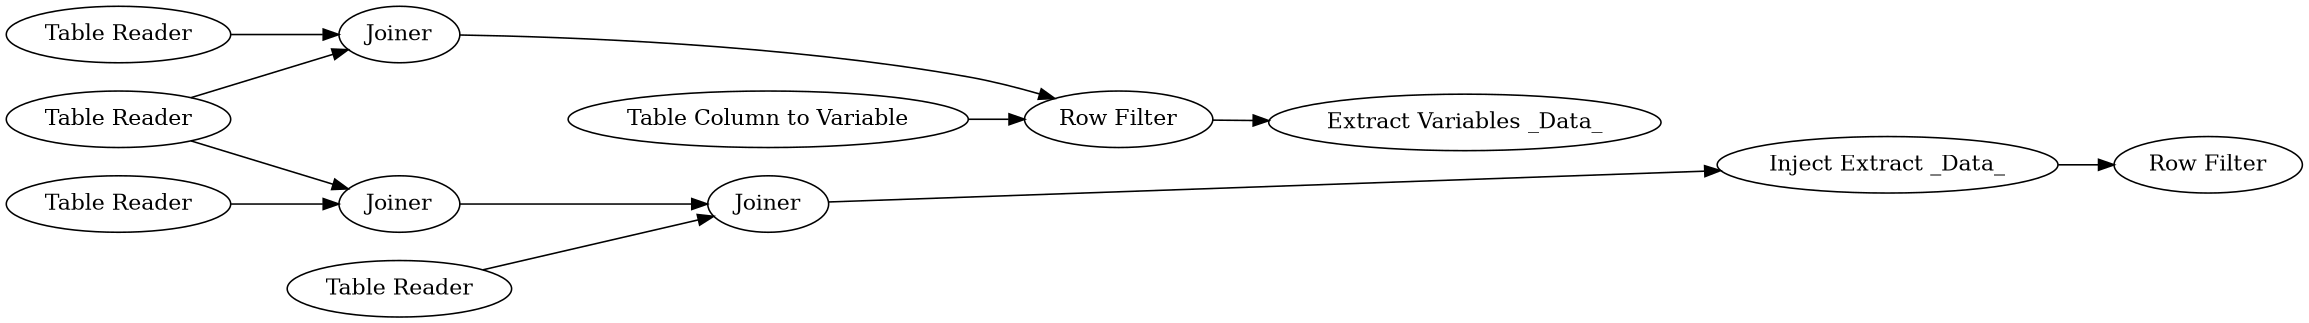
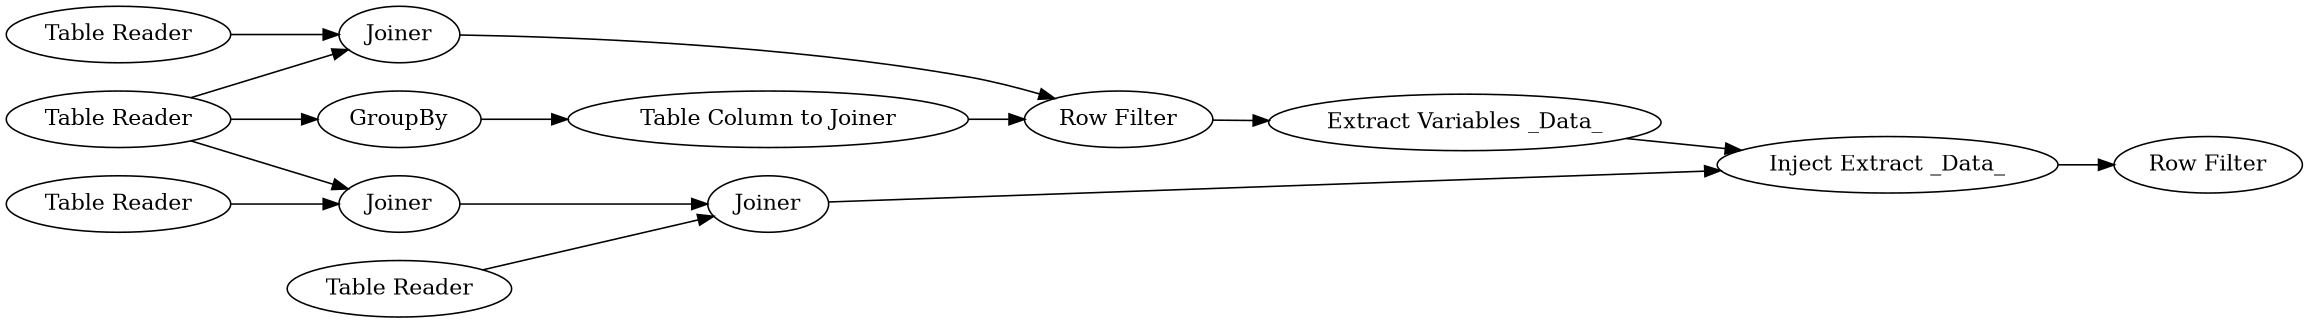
none -> (399, 119)
(768, 119) -> (768, 119)
none -> (1676, 144)
